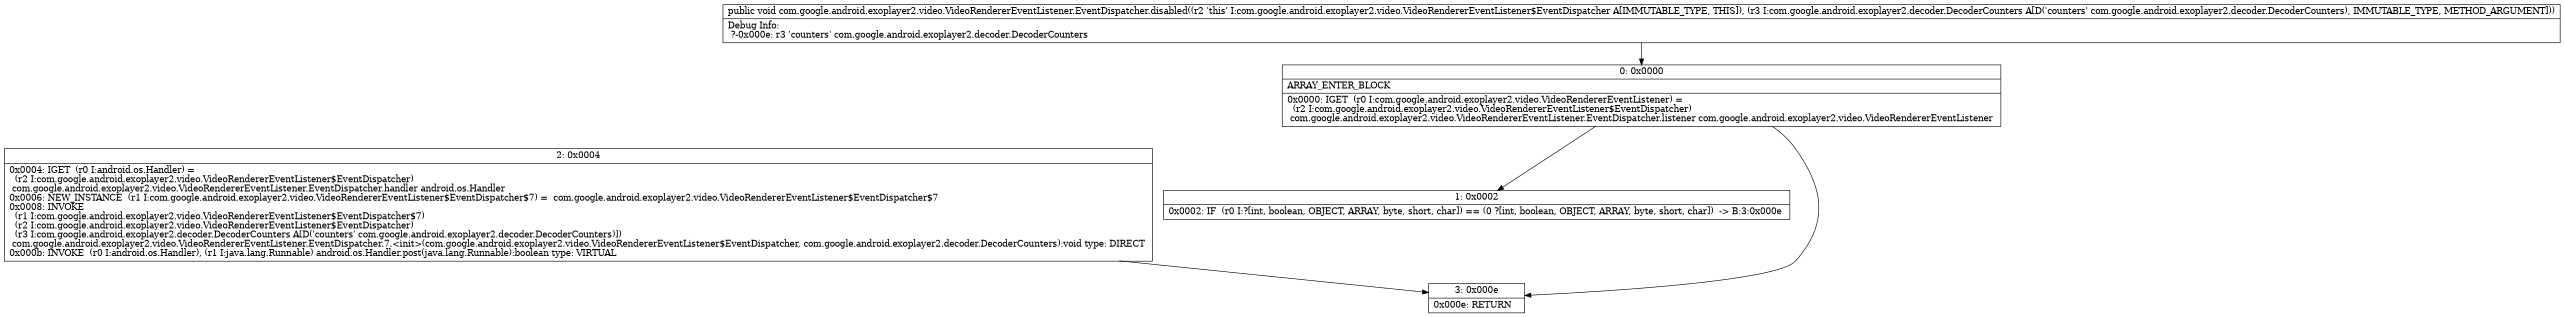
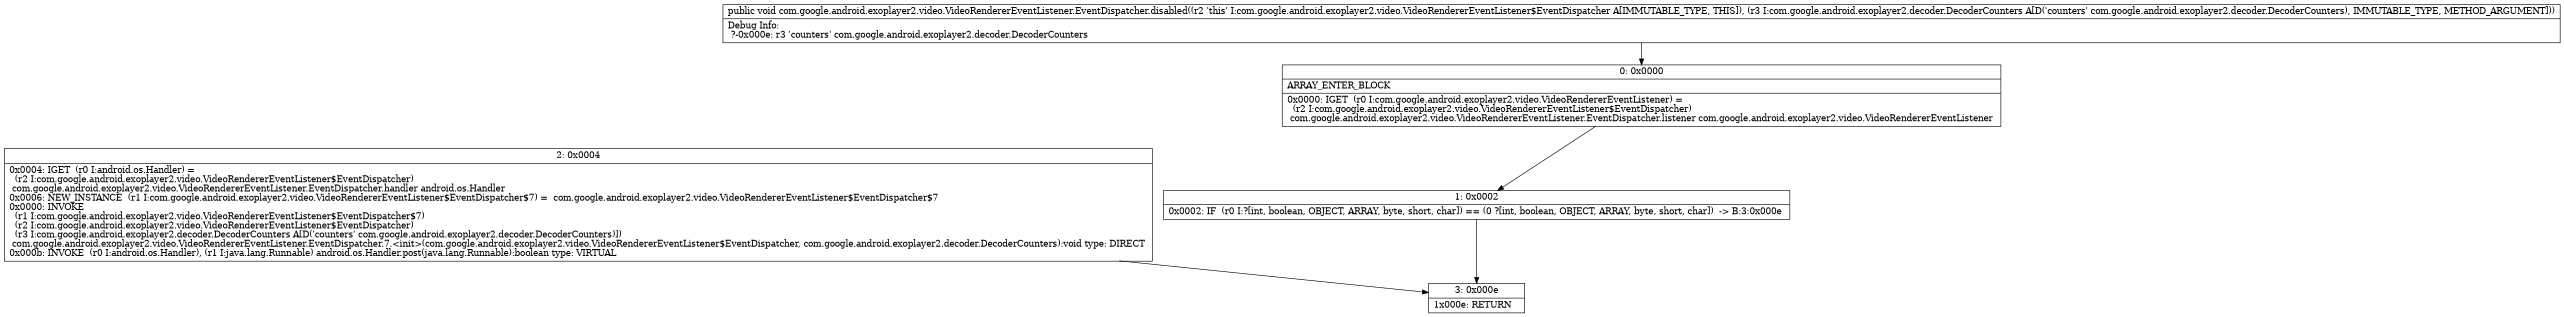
(50, 207) -> (50, 207)
(1743, 277) -> (1477, 248)
(1477, 305) -> (1477, 305)
